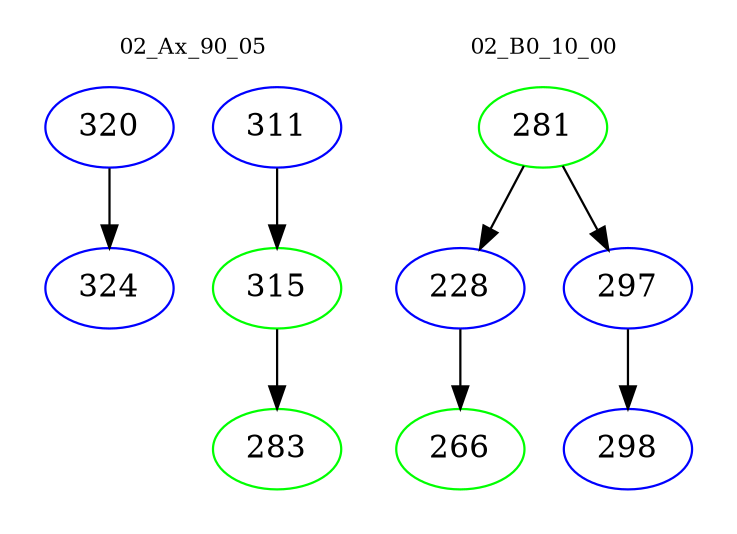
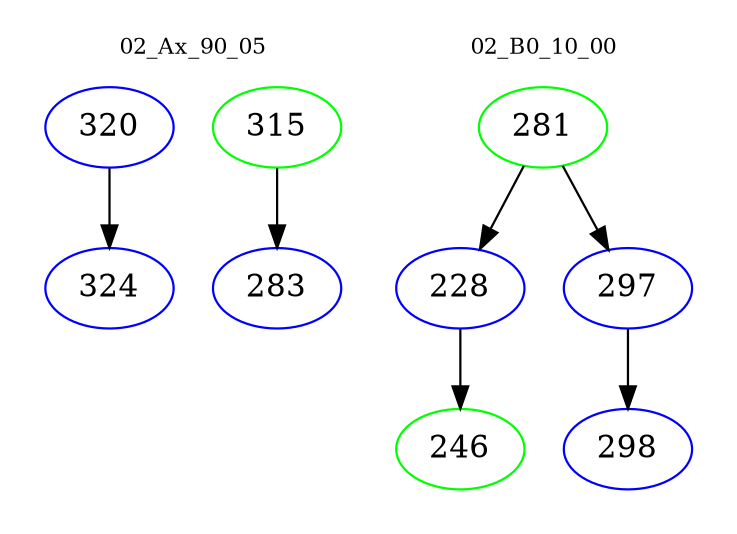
(277, 127) -> none
(277, 449) -> (277, 288)
(460, 449) -> (460, 449)
